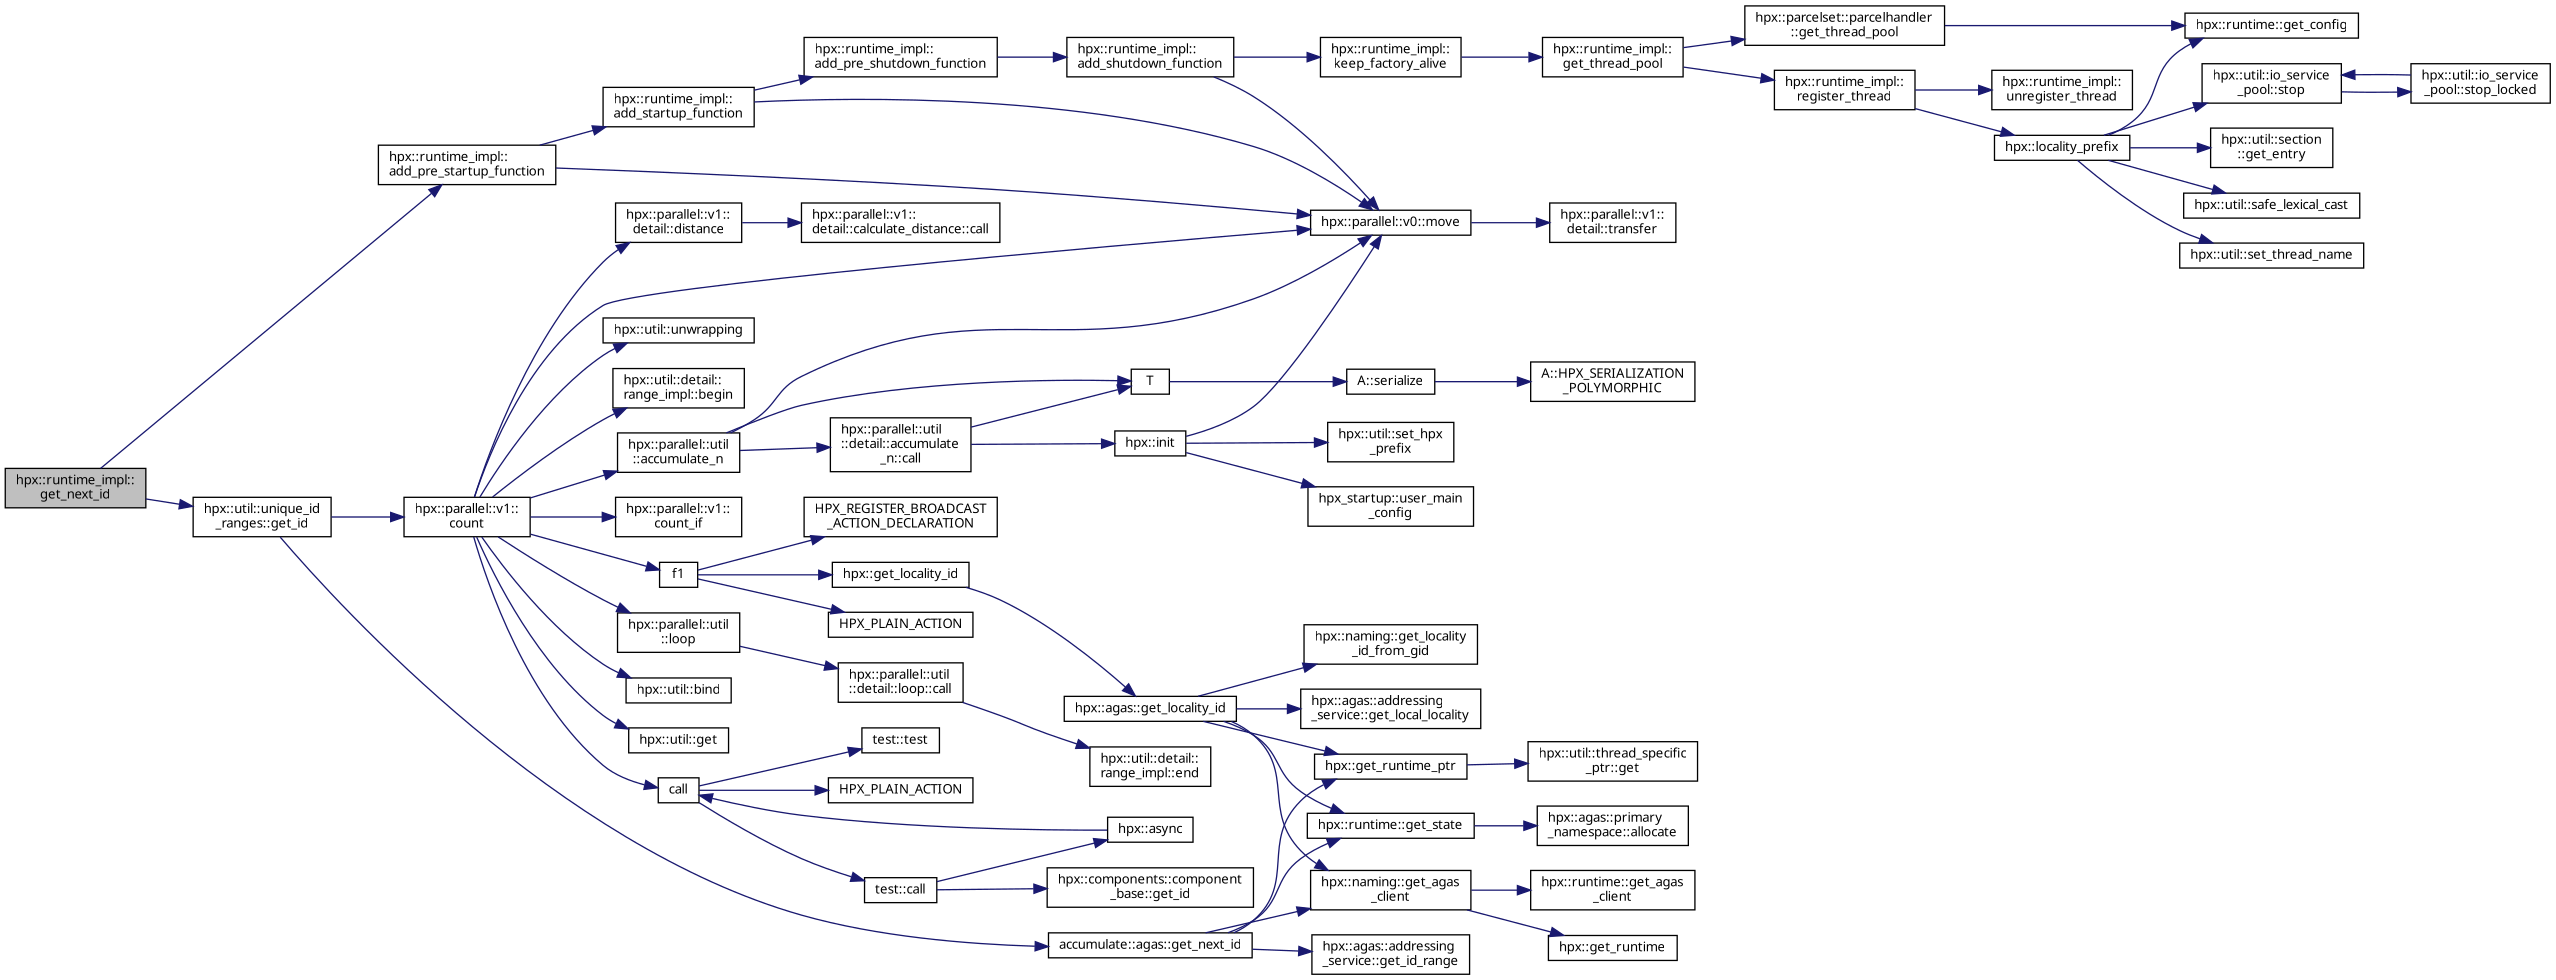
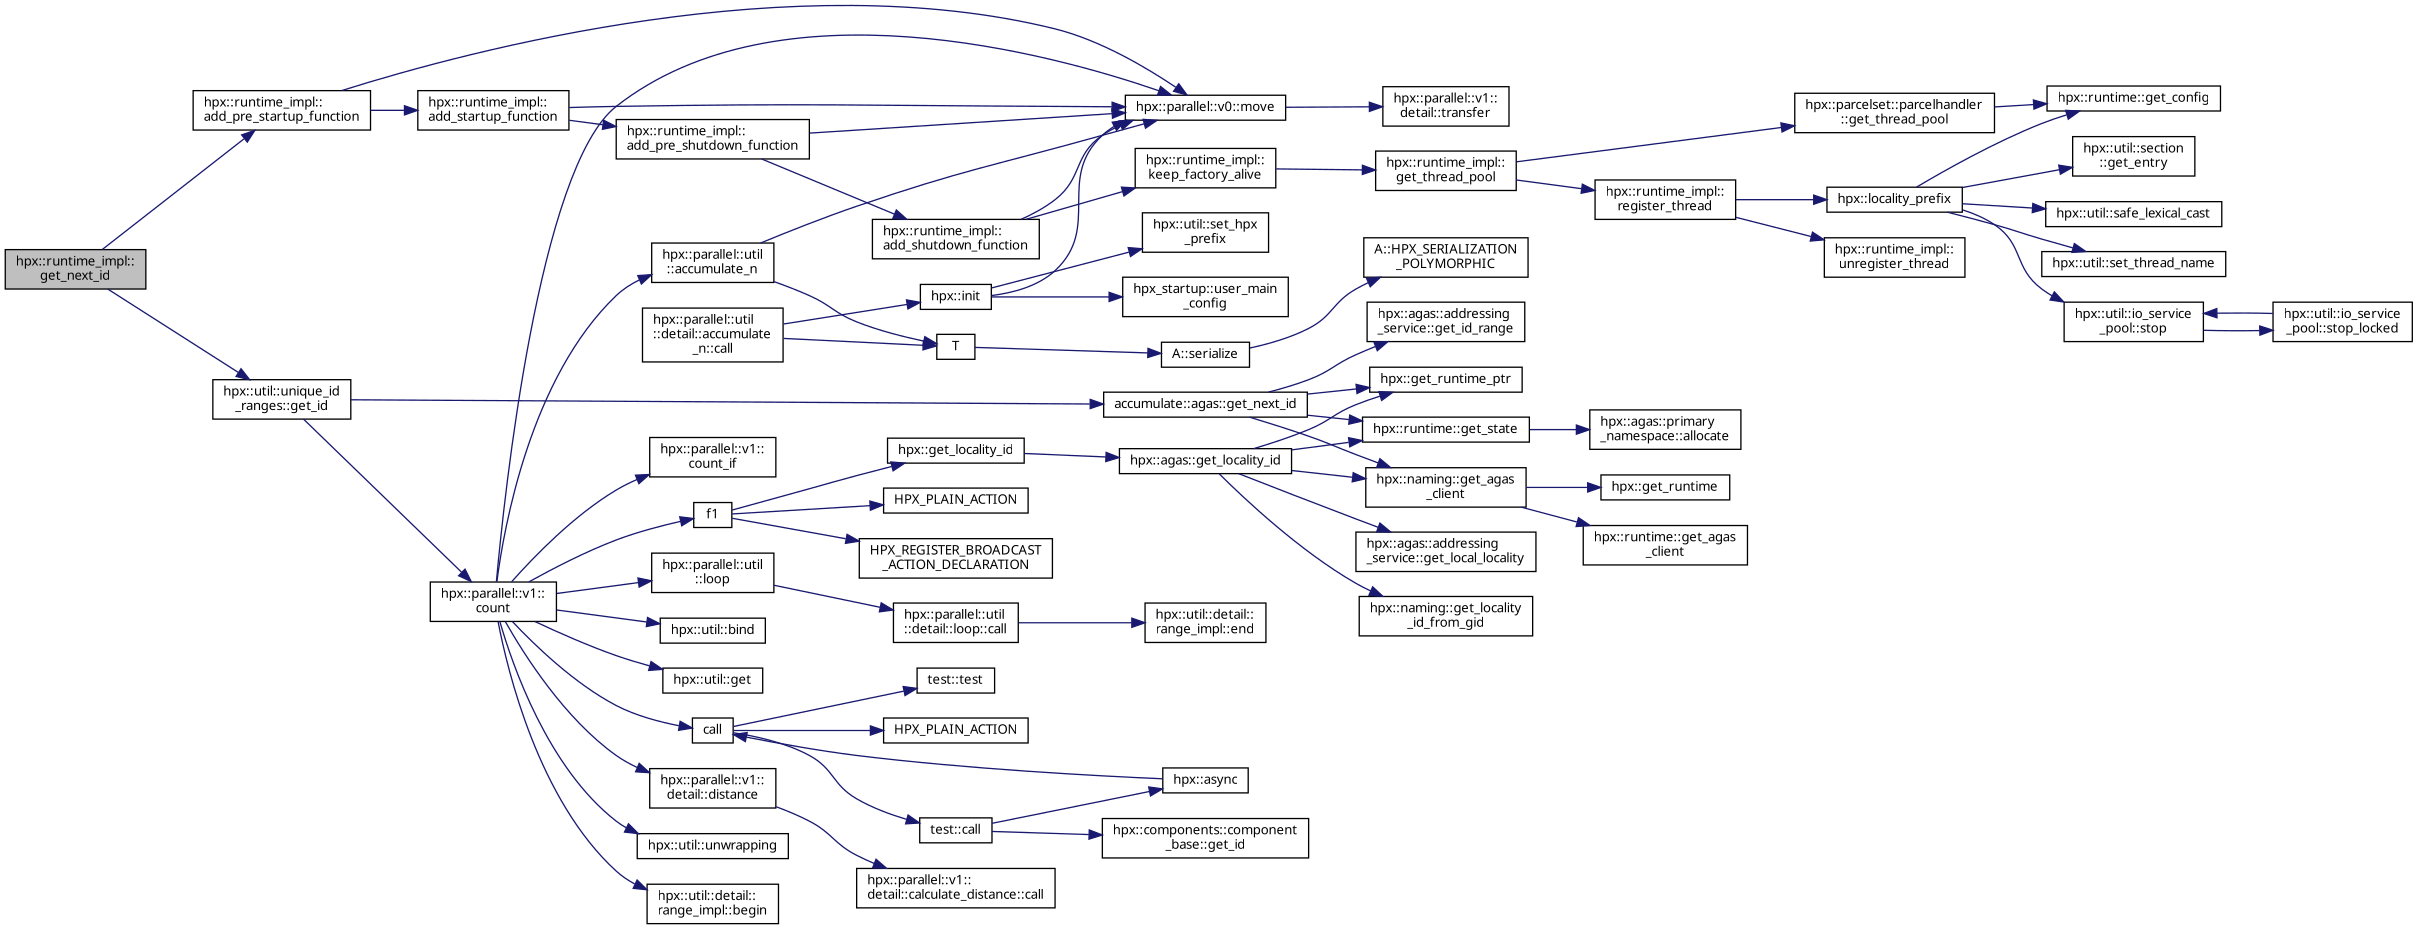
none -> (961, 123)
(778, 449) -> none
(1613, 761) -> none
